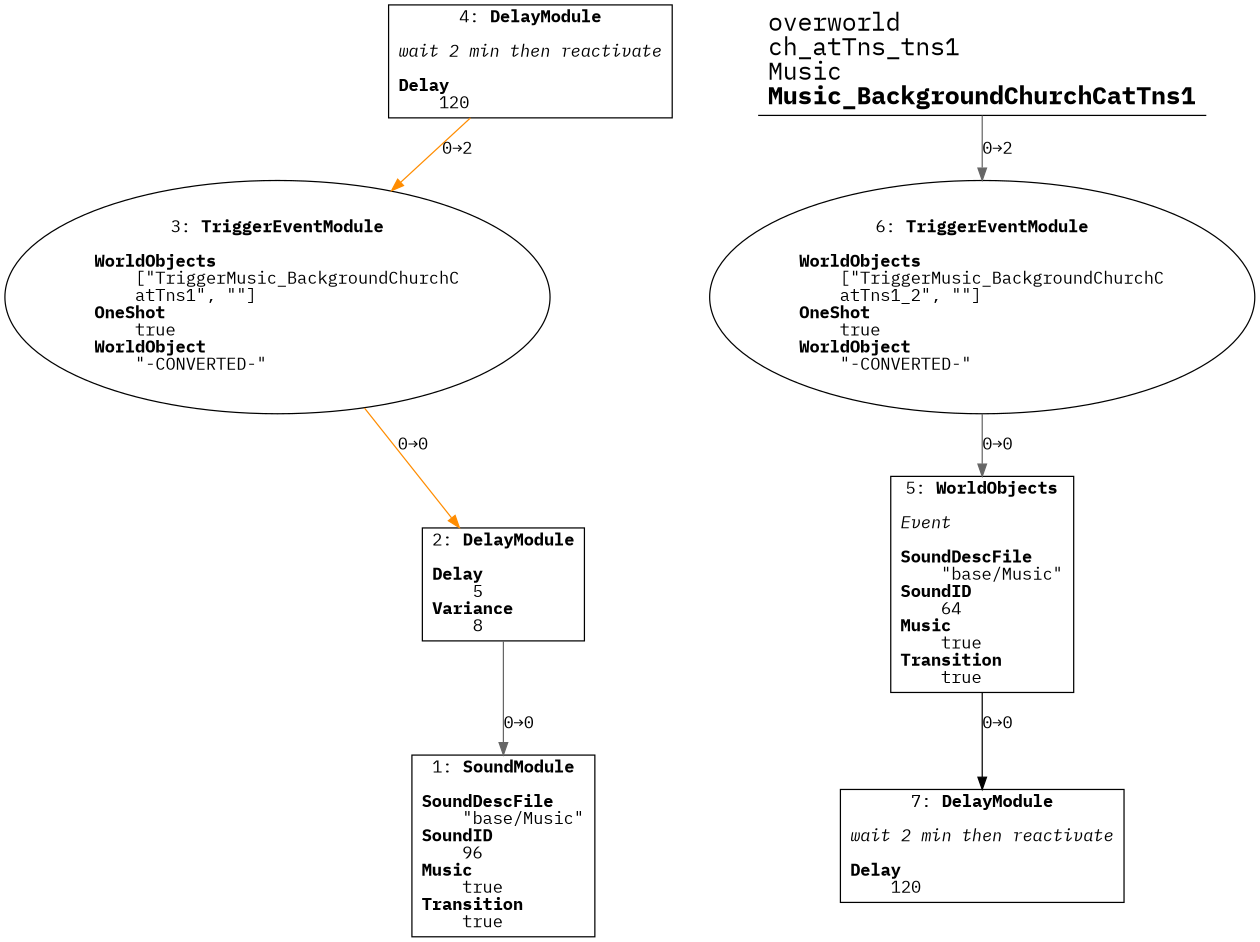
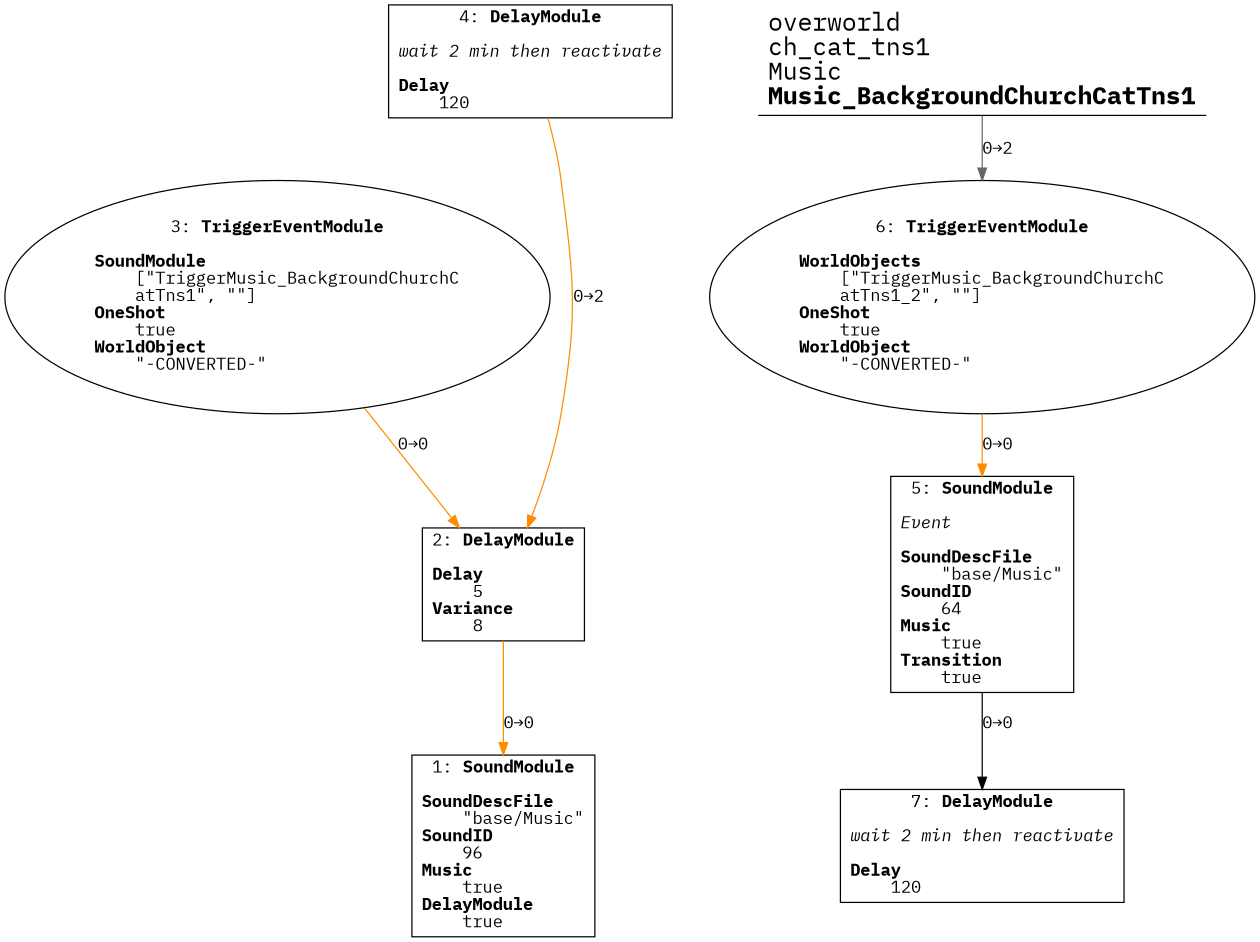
(864, 48) -> (850, 48)
(436, 150) -> (572, 319)
(156, 262) -> (150, 262)
(982, 439) -> (982, 439)
(998, 489) -> (998, 489)
(503, 692) -> (503, 692)
(473, 905) -> (478, 905)
